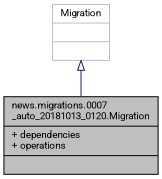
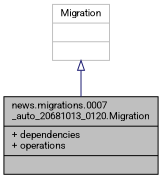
(81, 116) -> (81, 116)
